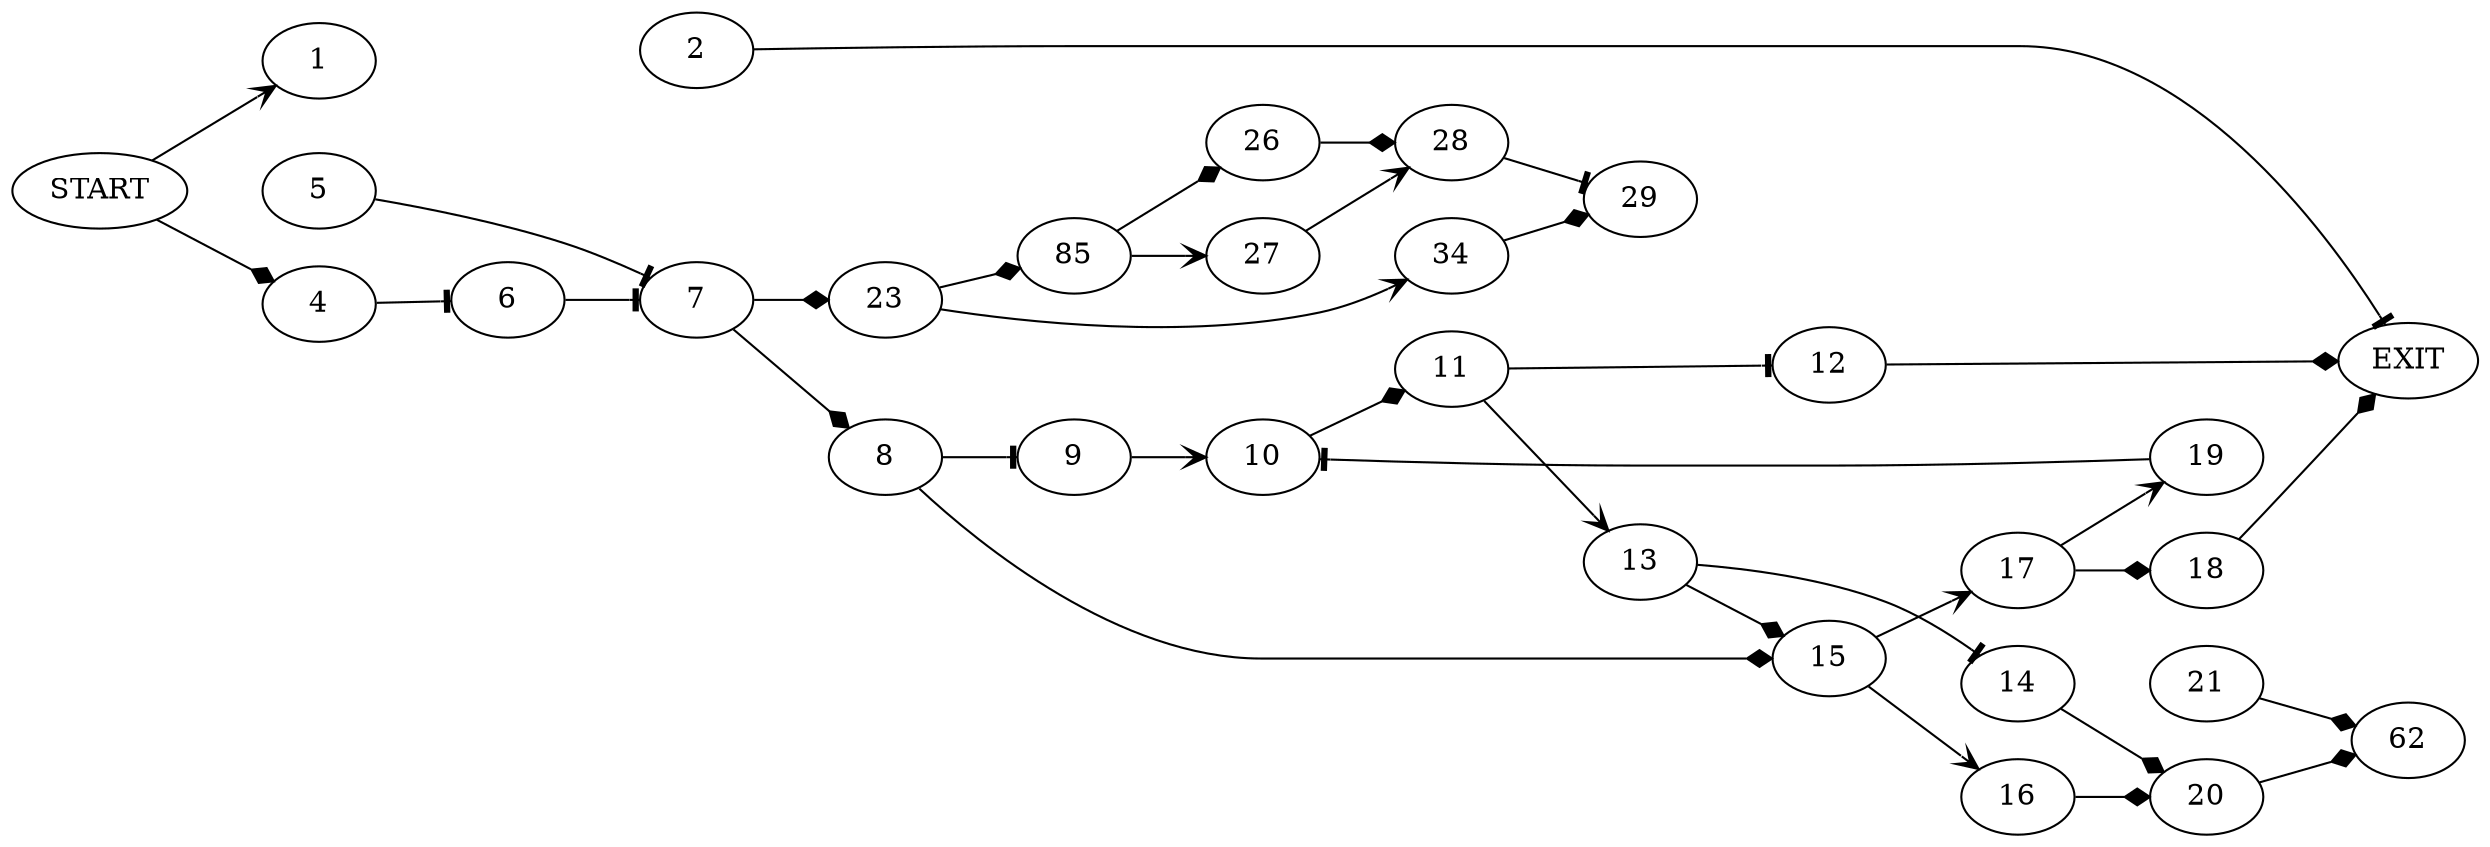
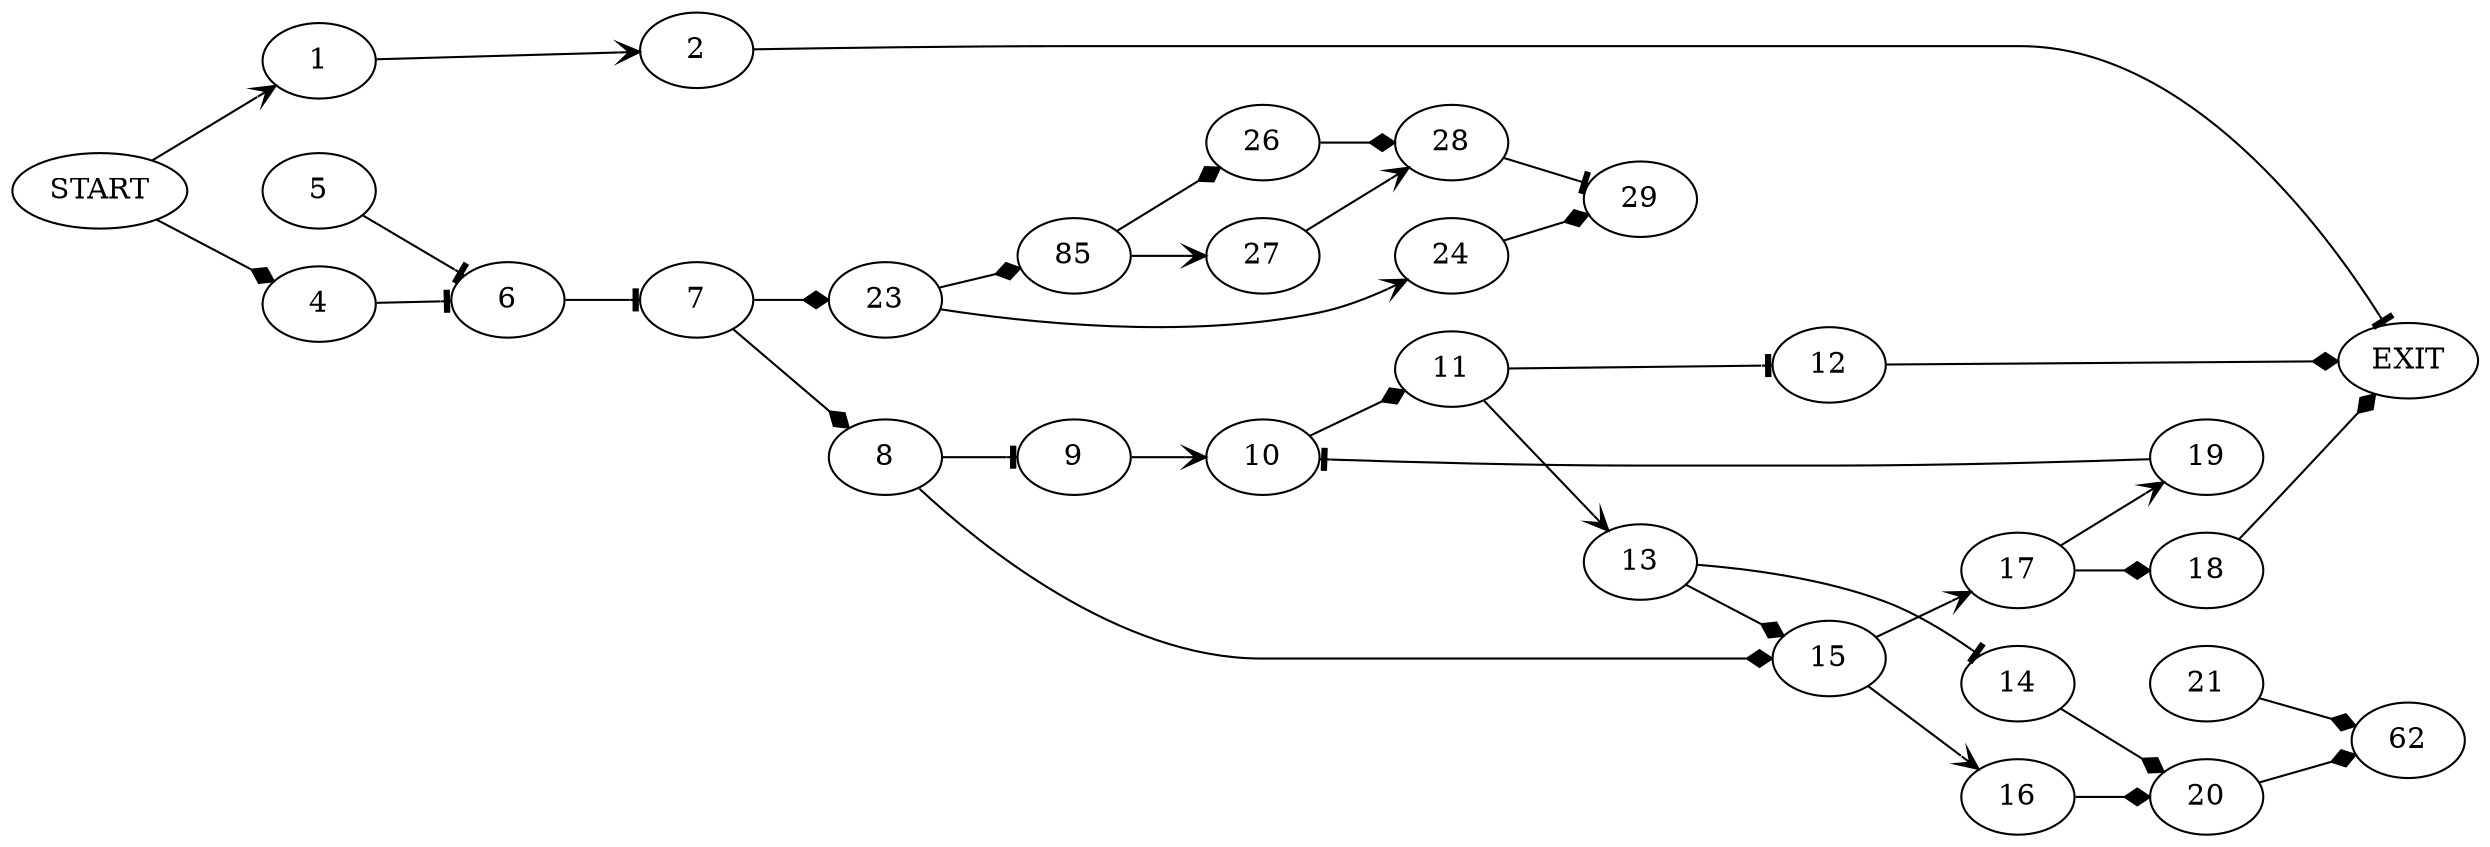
none -> (498, 56)
(510, 228) -> (409, 243)
(1452, 256) -> (1452, 256)
